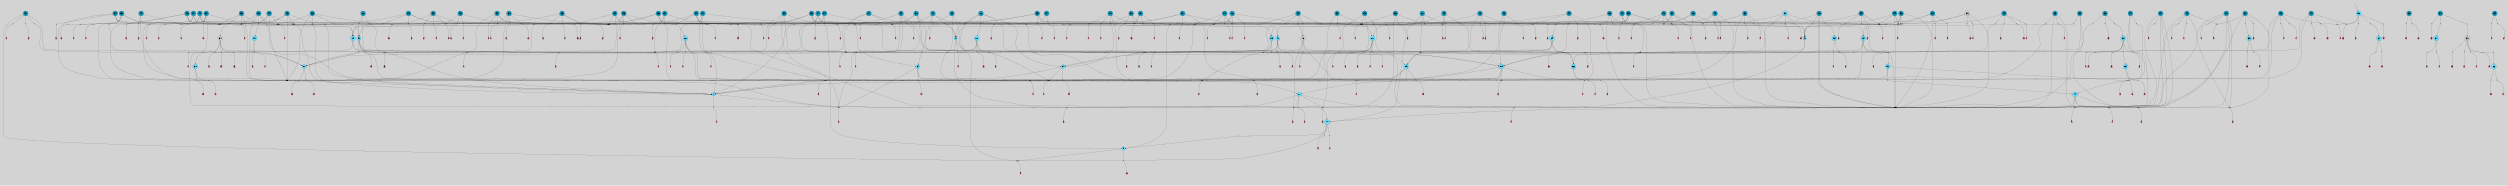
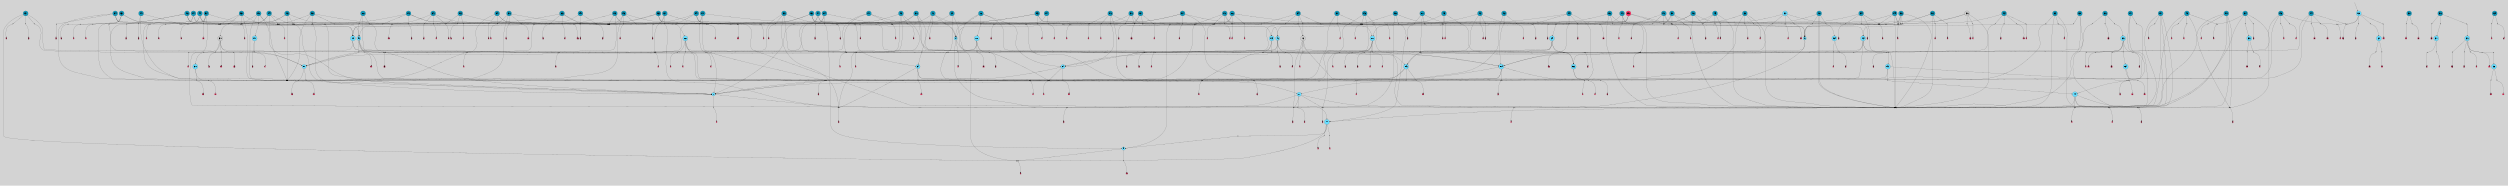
none -> (580, 13)
(1628, 13) -> (1628, 13)
(2467, 38) -> (2467, 38)
